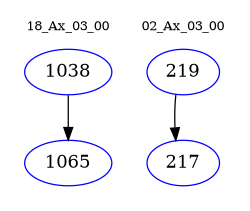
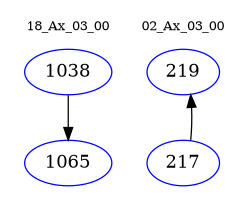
(175, 111) -> (192, 124)
